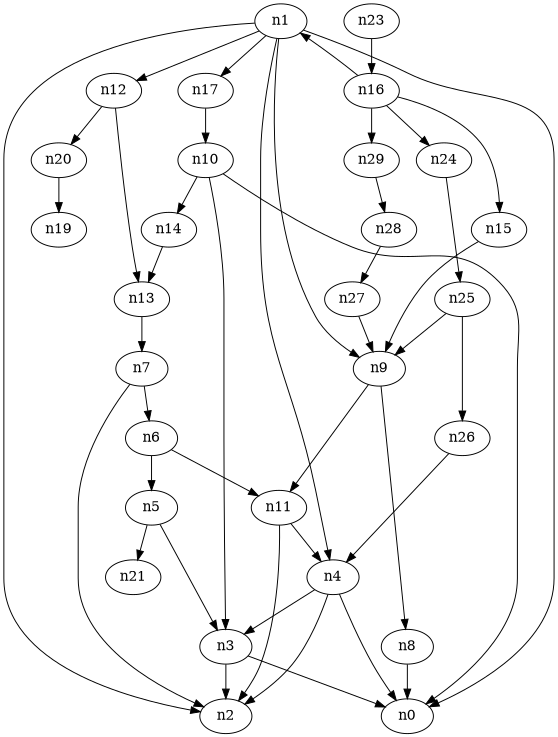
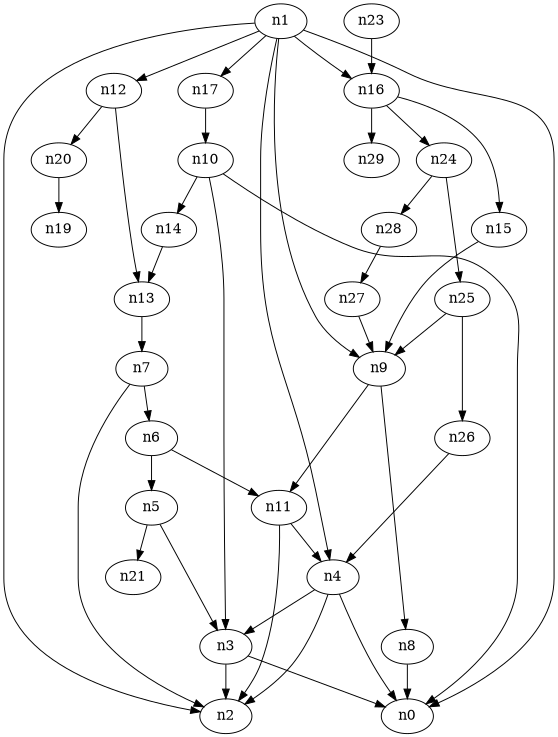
(334, 57) -> (318, 55)
(379, 190) -> (420, 191)
